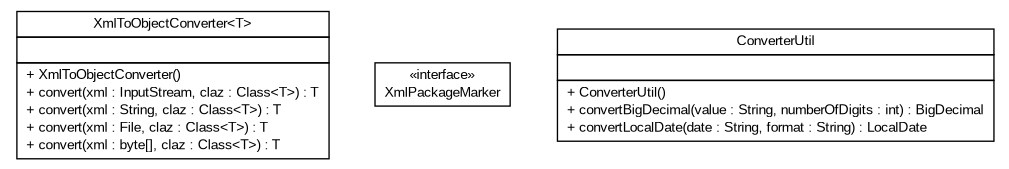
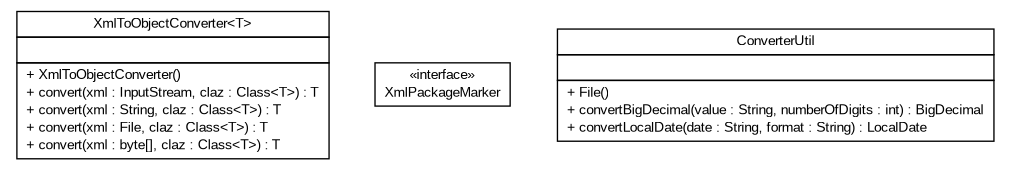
(616, 93) -> (588, 93)
